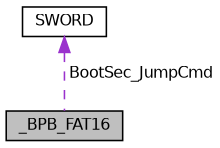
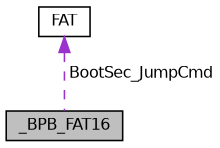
(64, 22) -> (64, 22)
